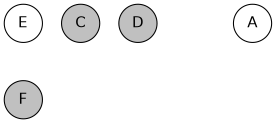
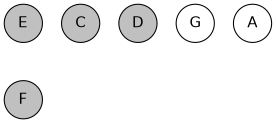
(23, 23) -> (23, 23)
none -> (195, 23)
